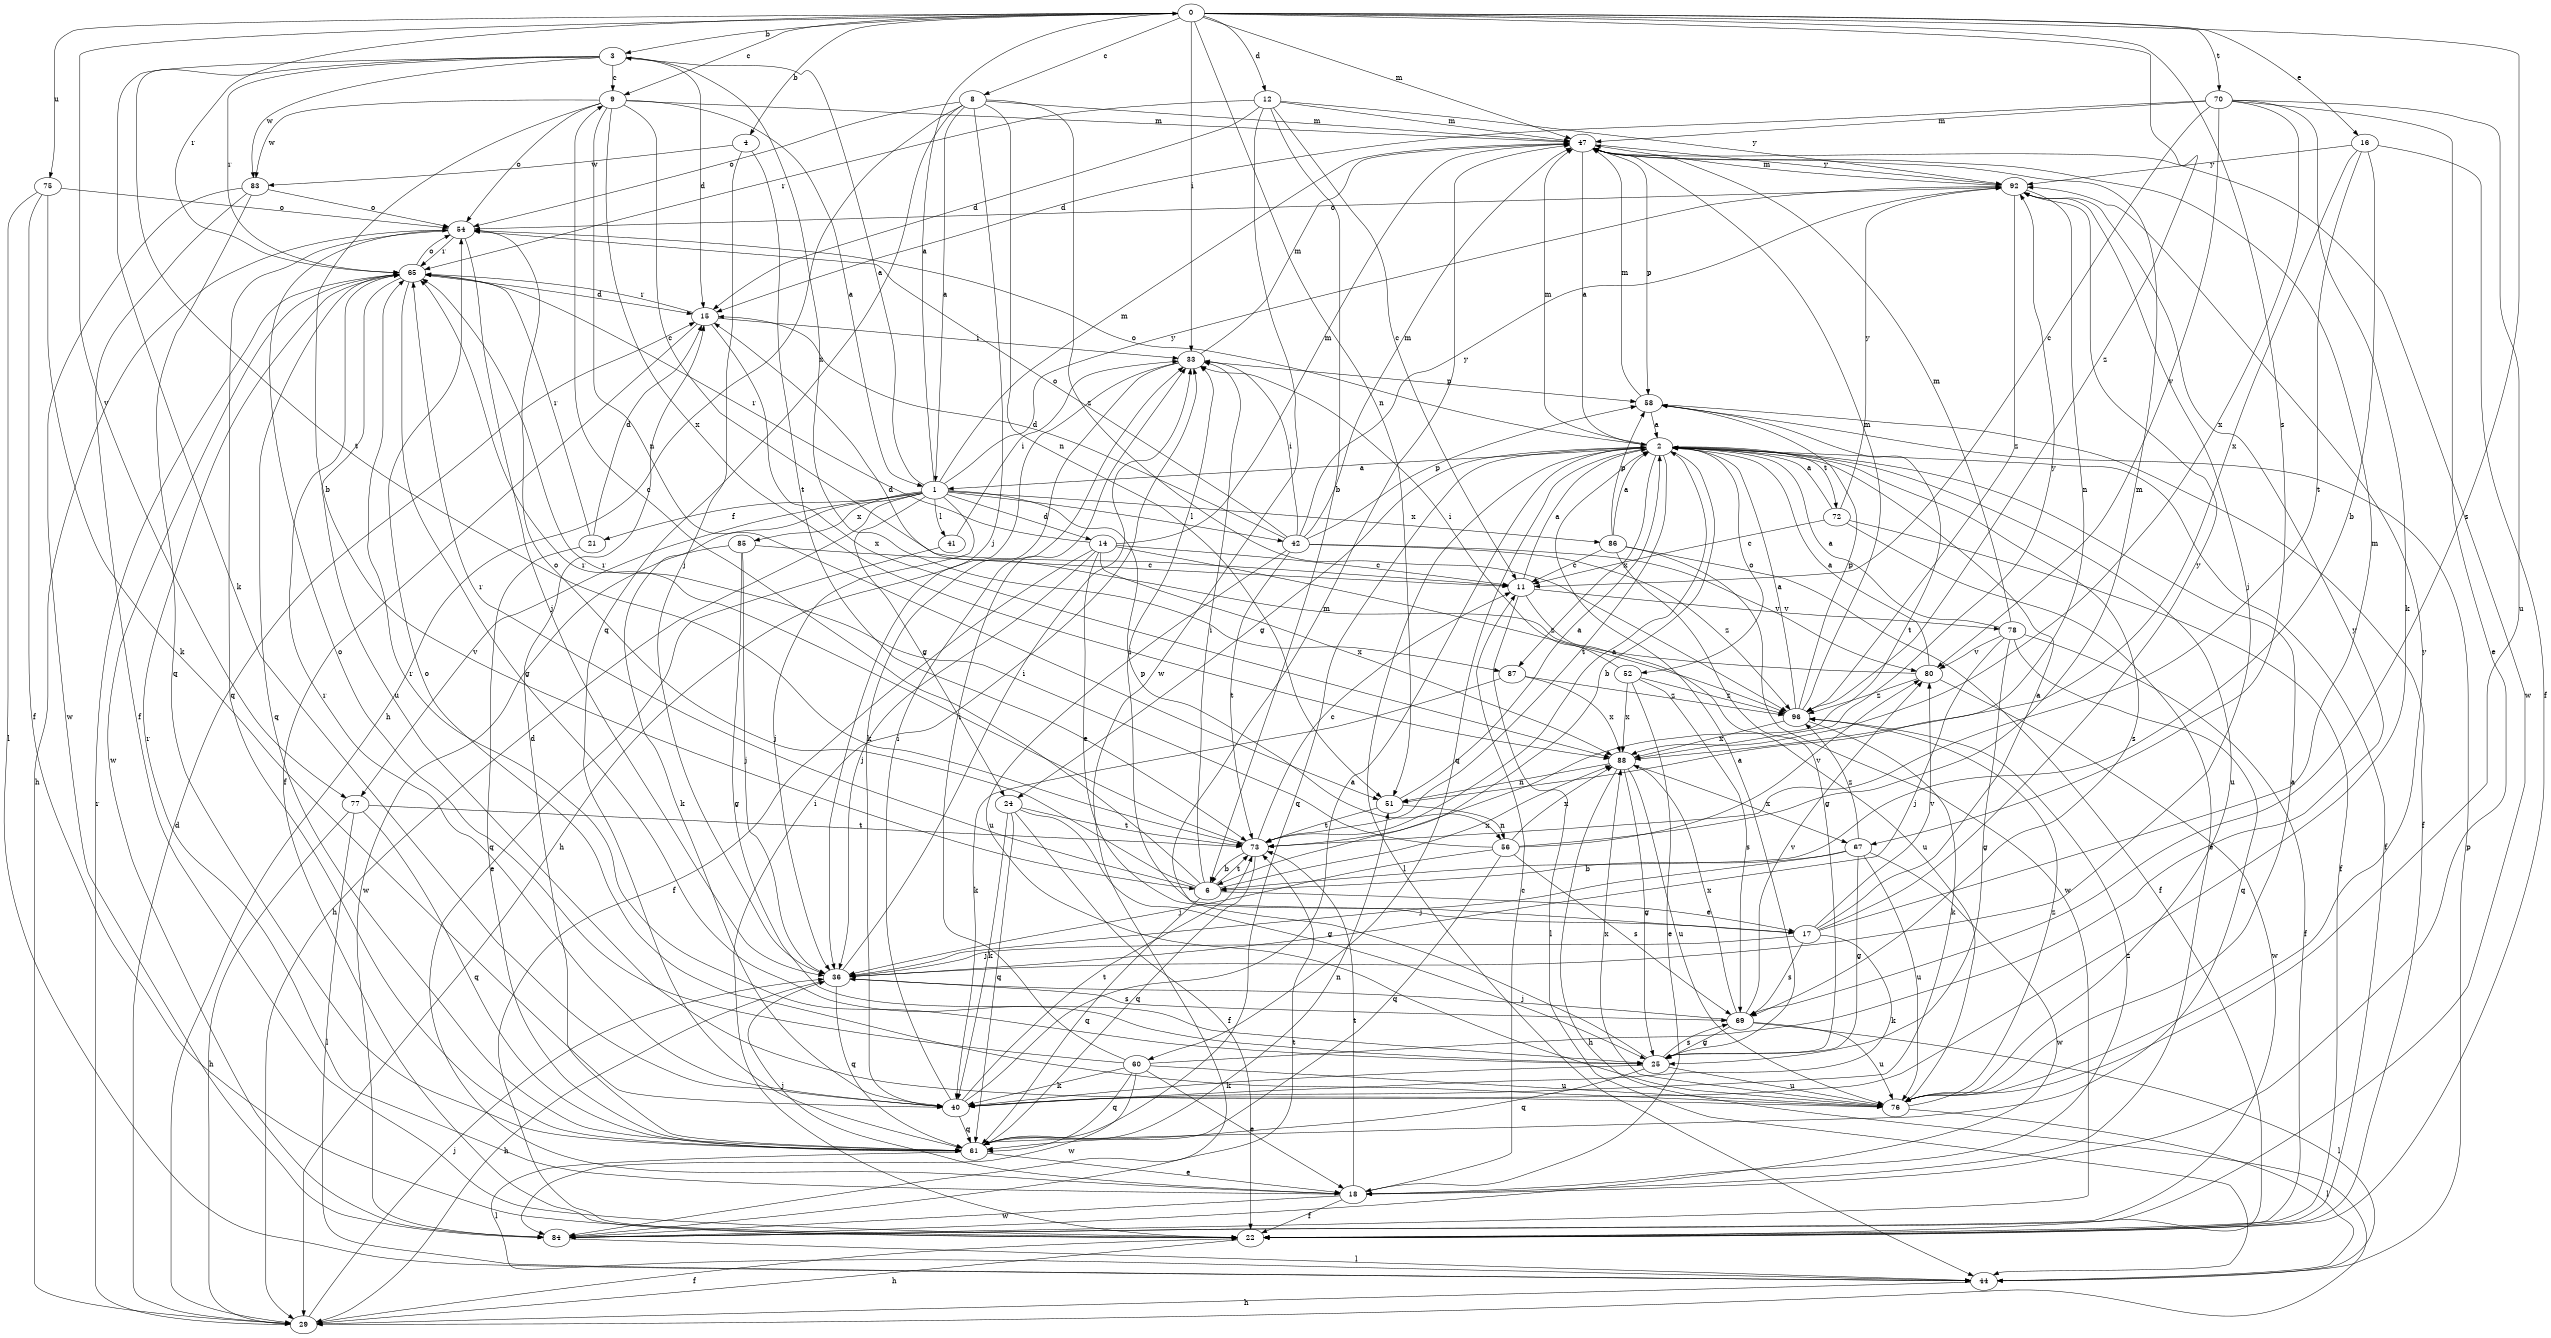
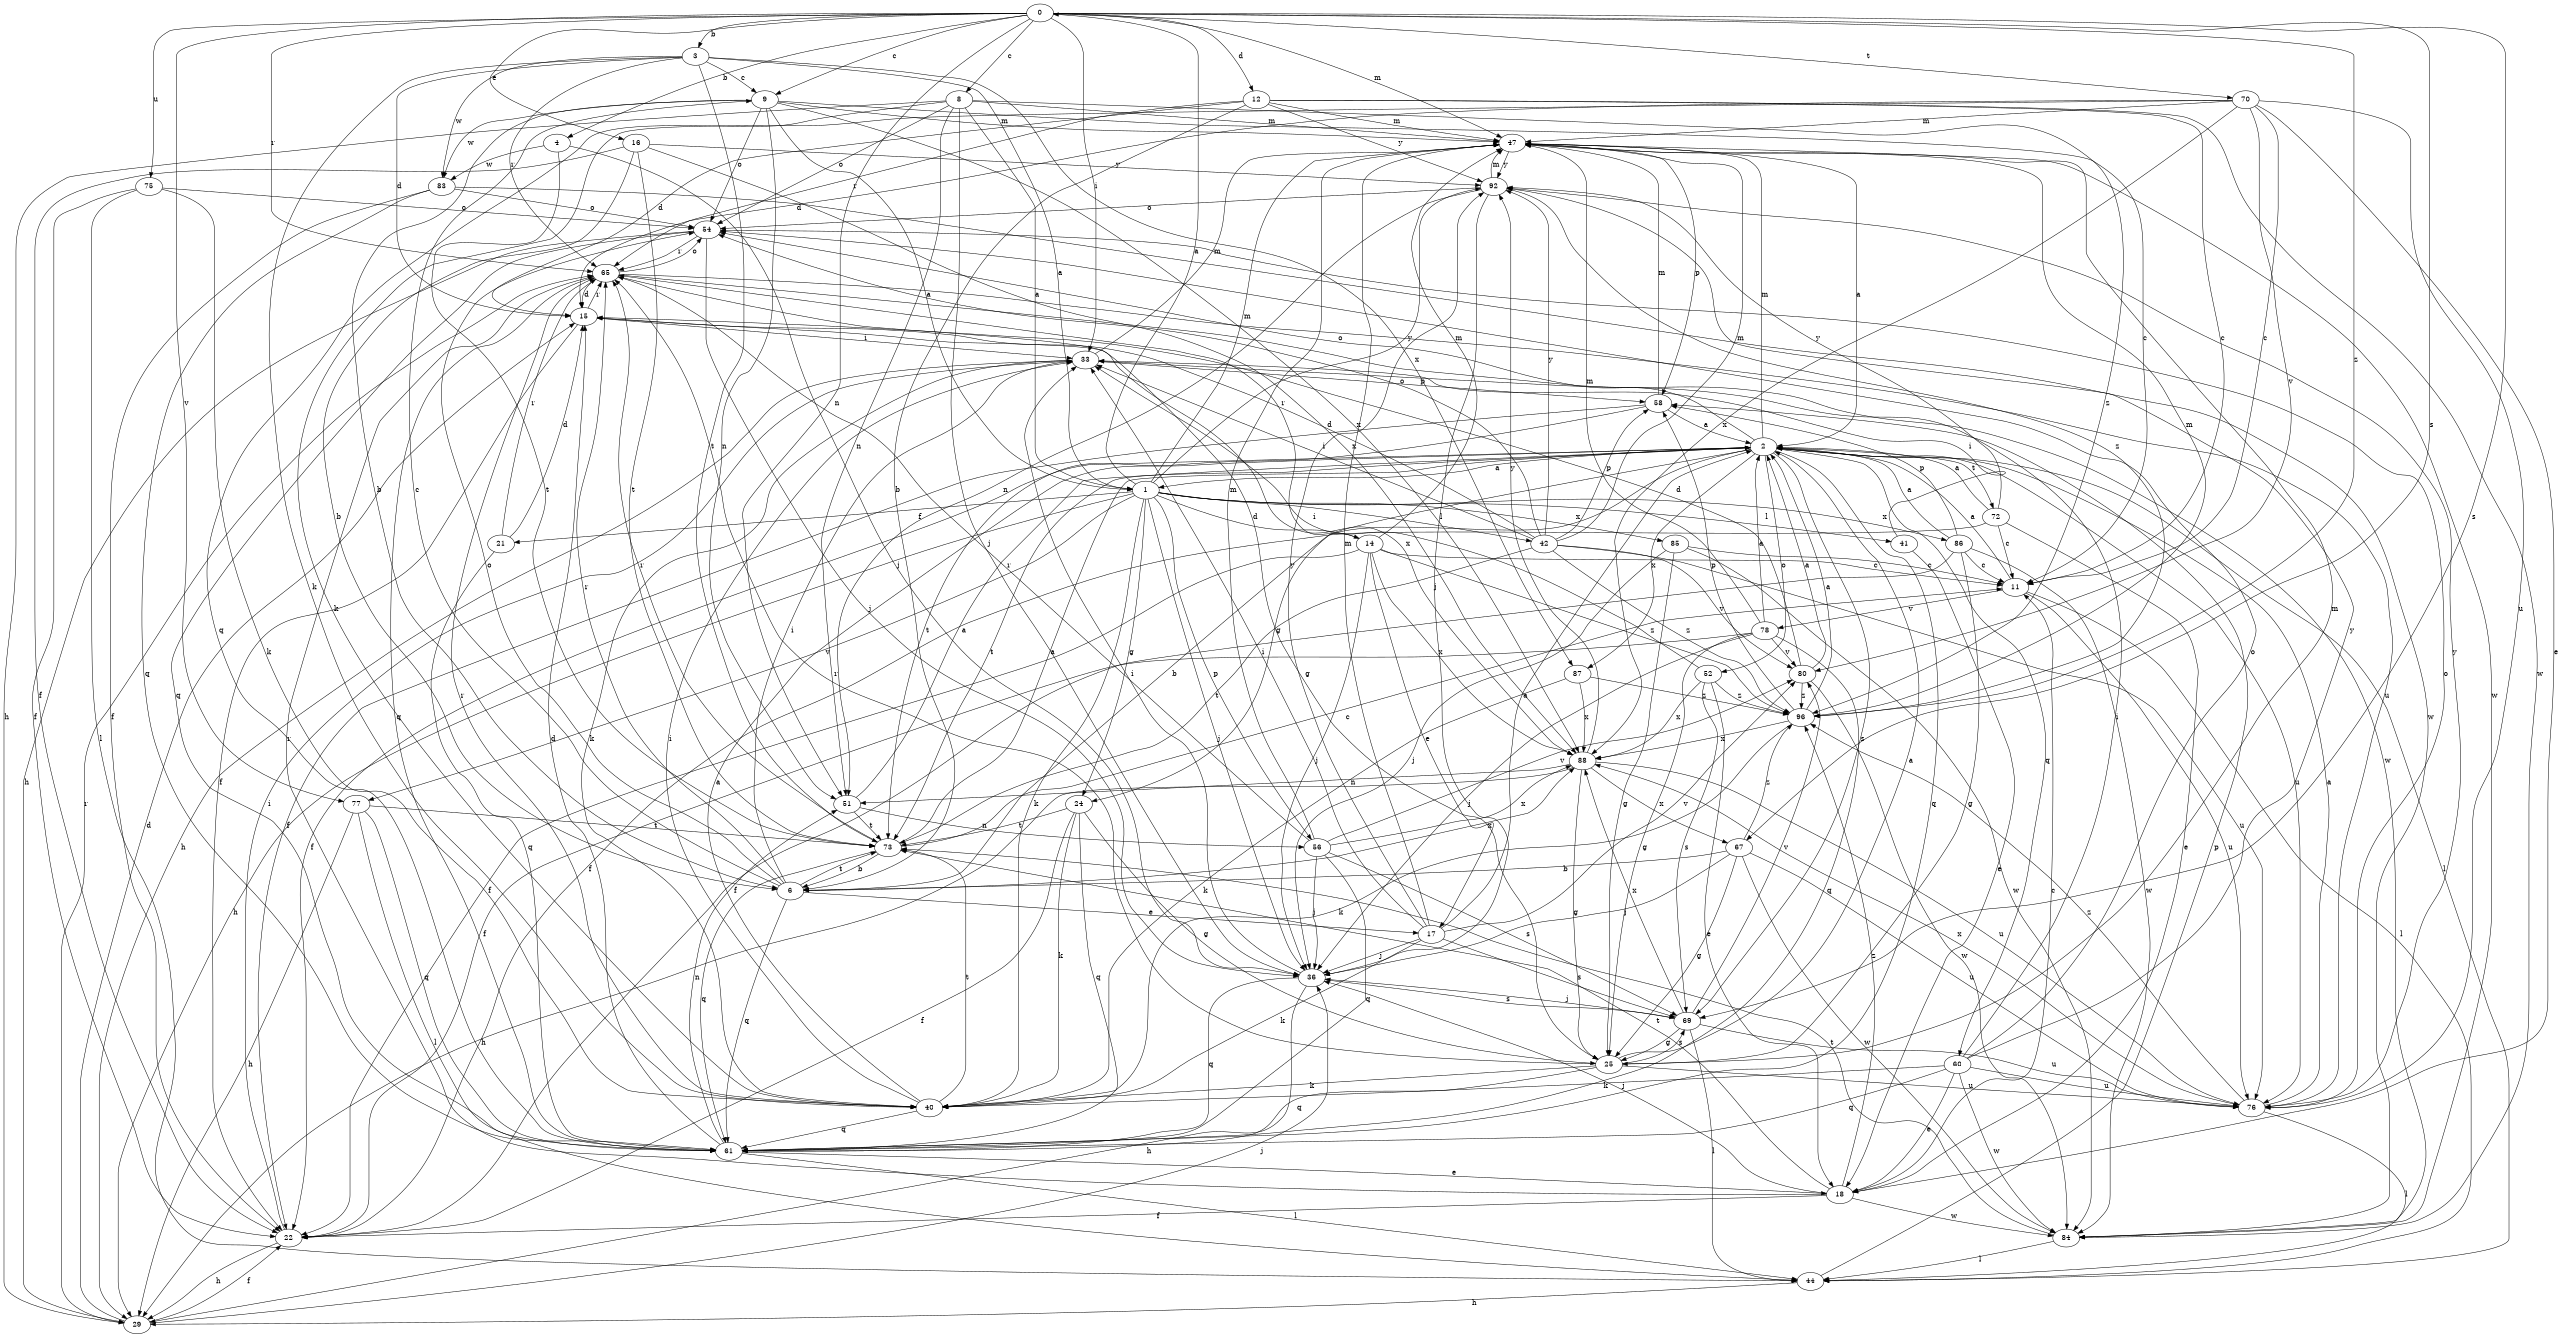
(859, 205) -> (1016, 151)
